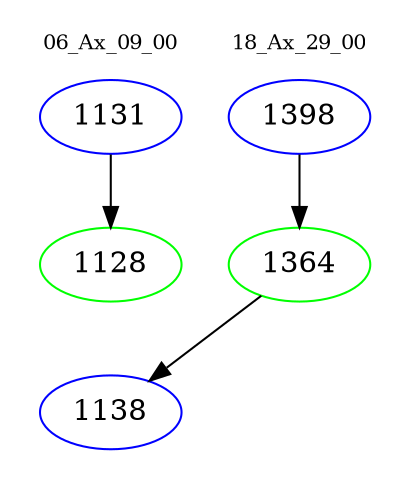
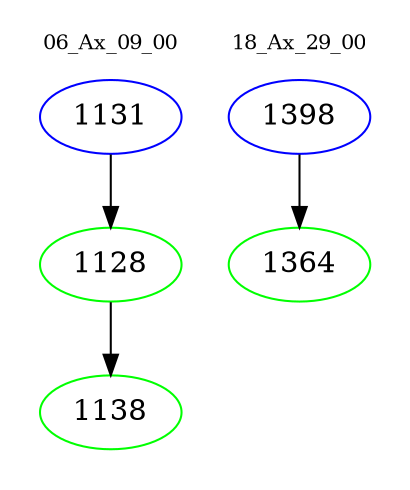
(214, 332) -> (111, 328)
(111, 412) -> (111, 412)
